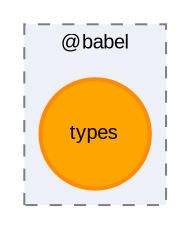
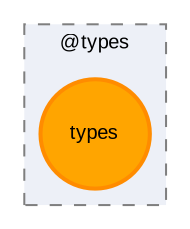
(95, 44) -> (95, 44)
